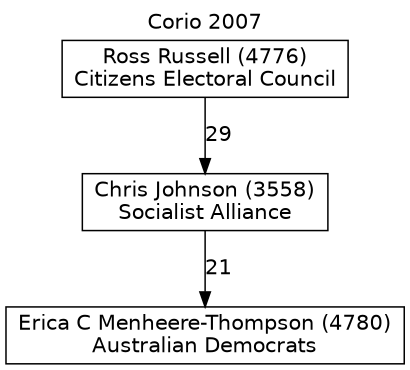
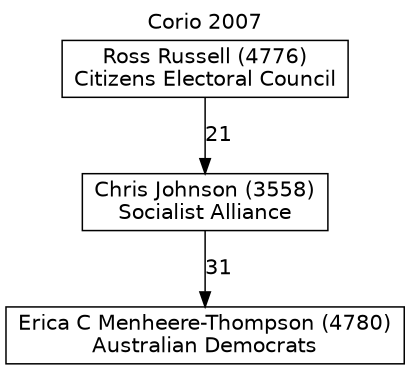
(219, 135) -> (219, 135)
(219, 269) -> (219, 269)
